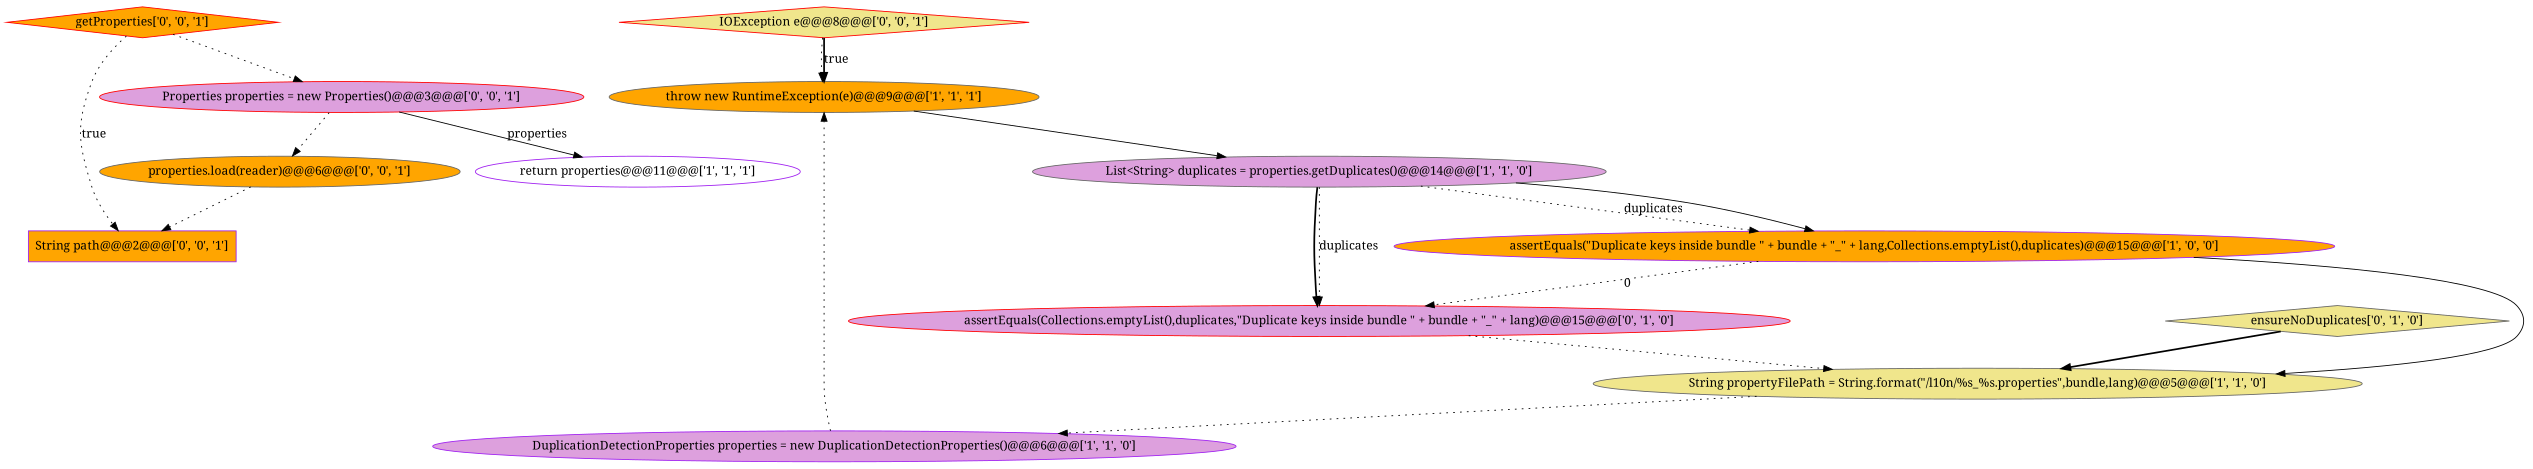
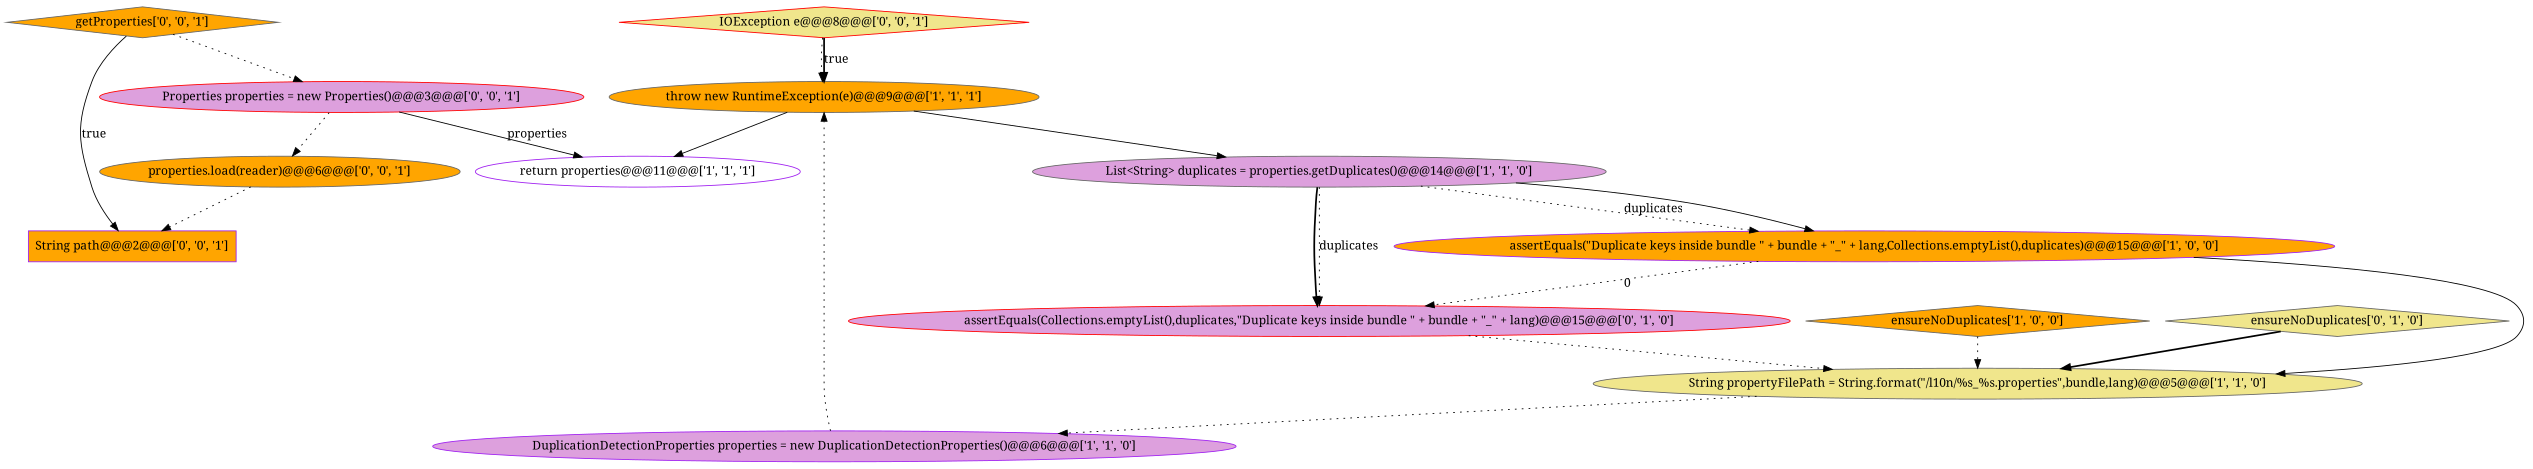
(143, 22) -> (143, 22)
(81, 127) -> (81, 127)
none -> (735, 133)
none -> (1978, 321)
